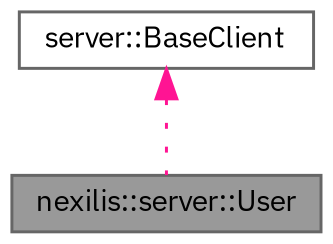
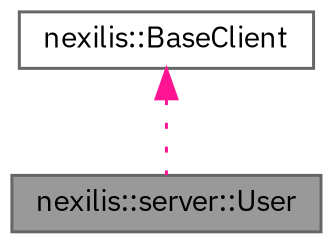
(166, 40) -> (166, 40)
